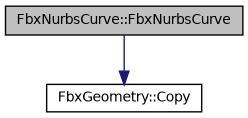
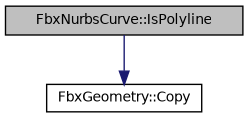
(124, 21) -> (124, 21)
